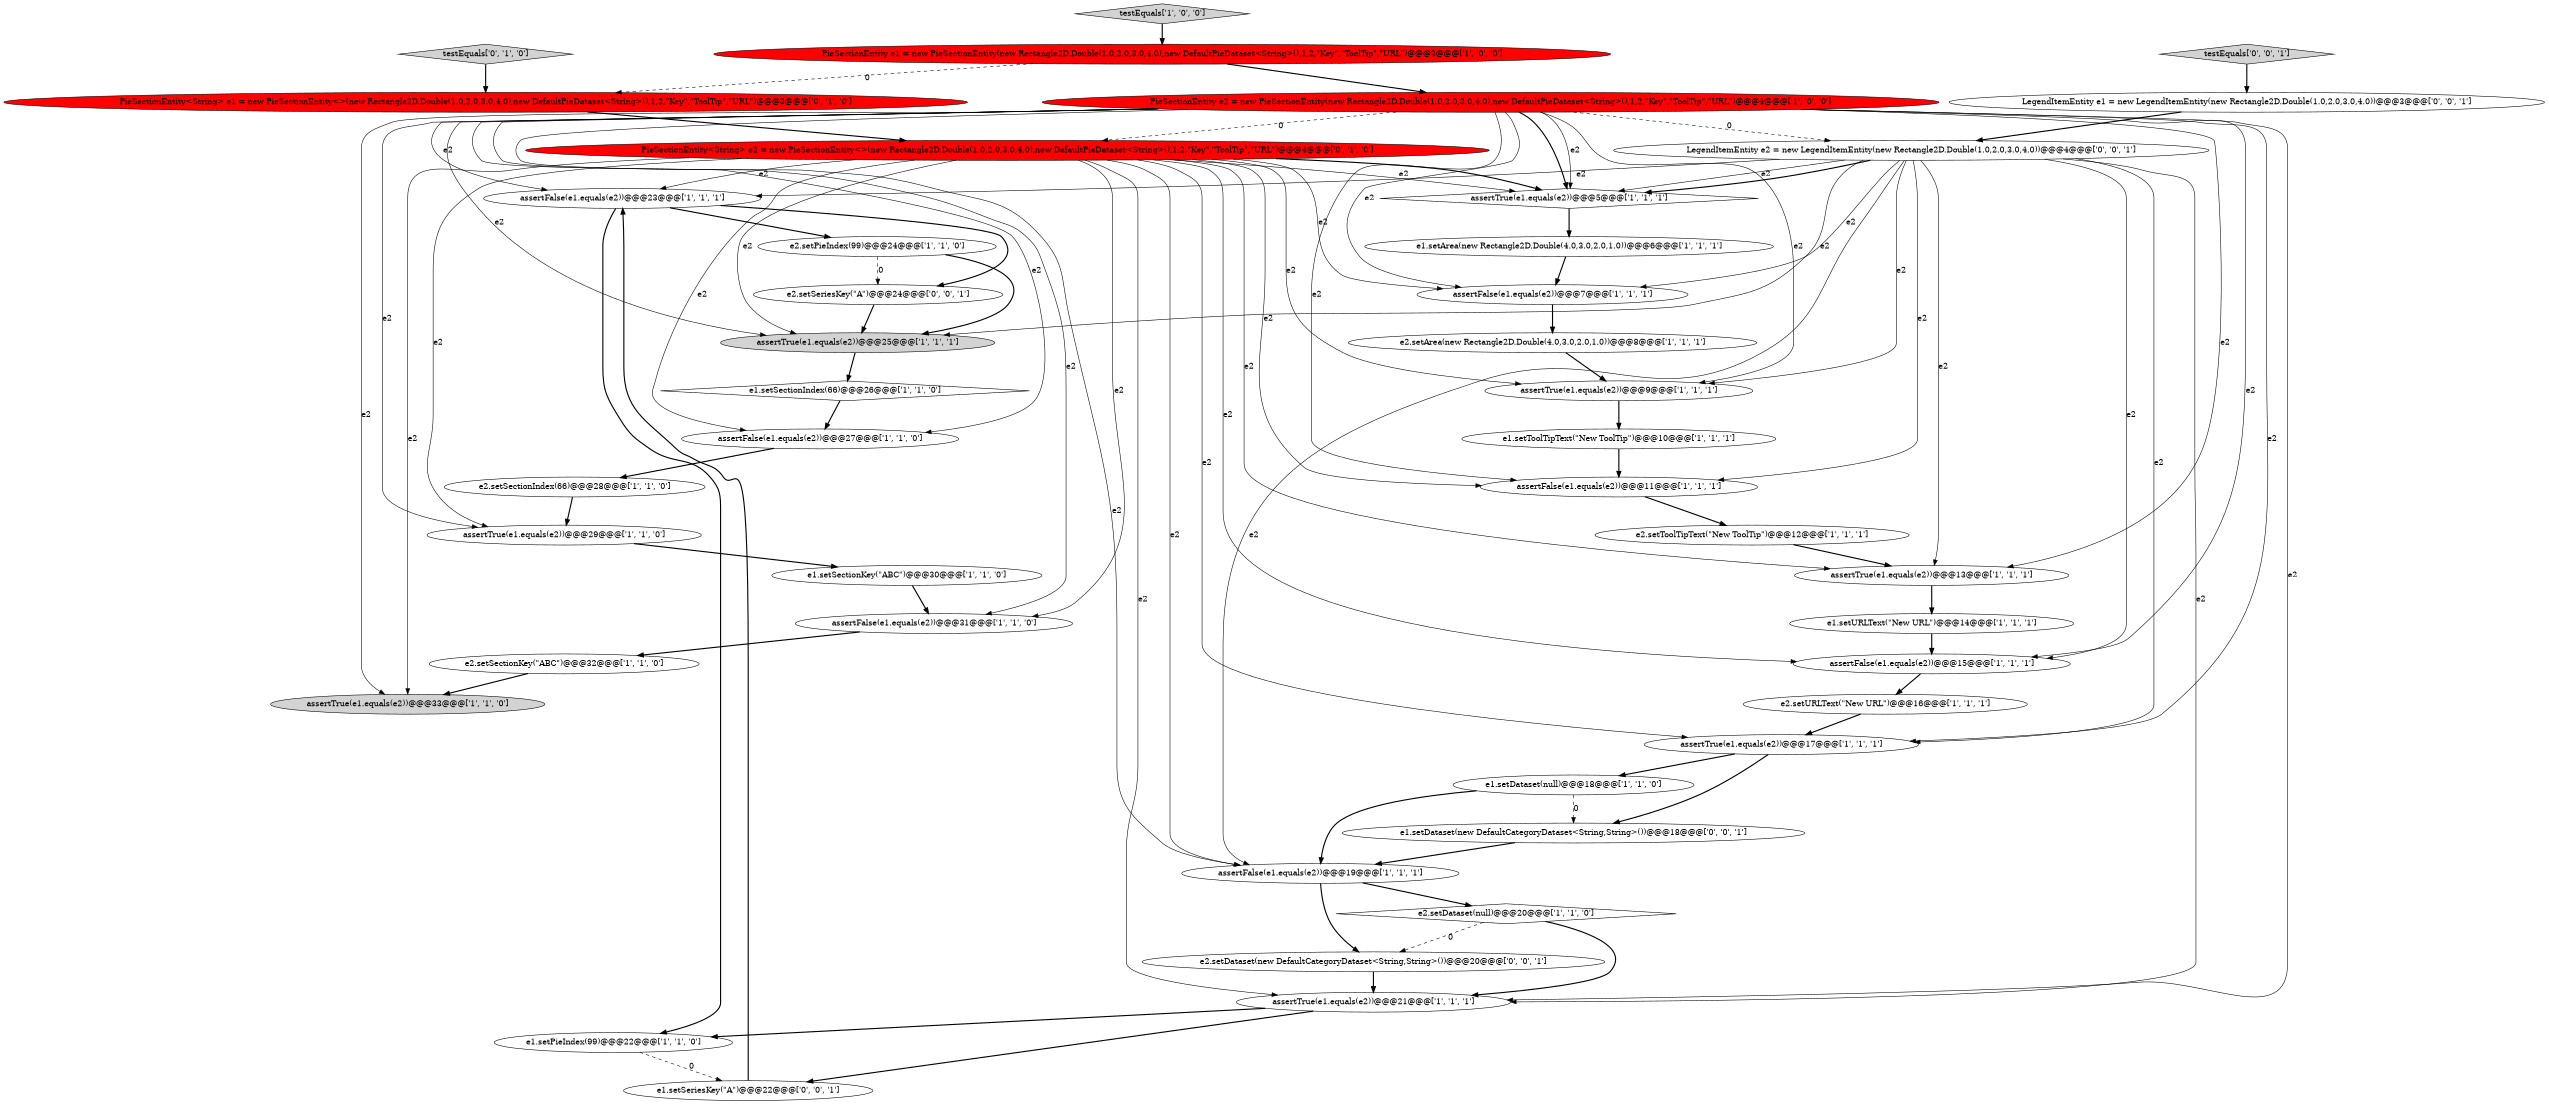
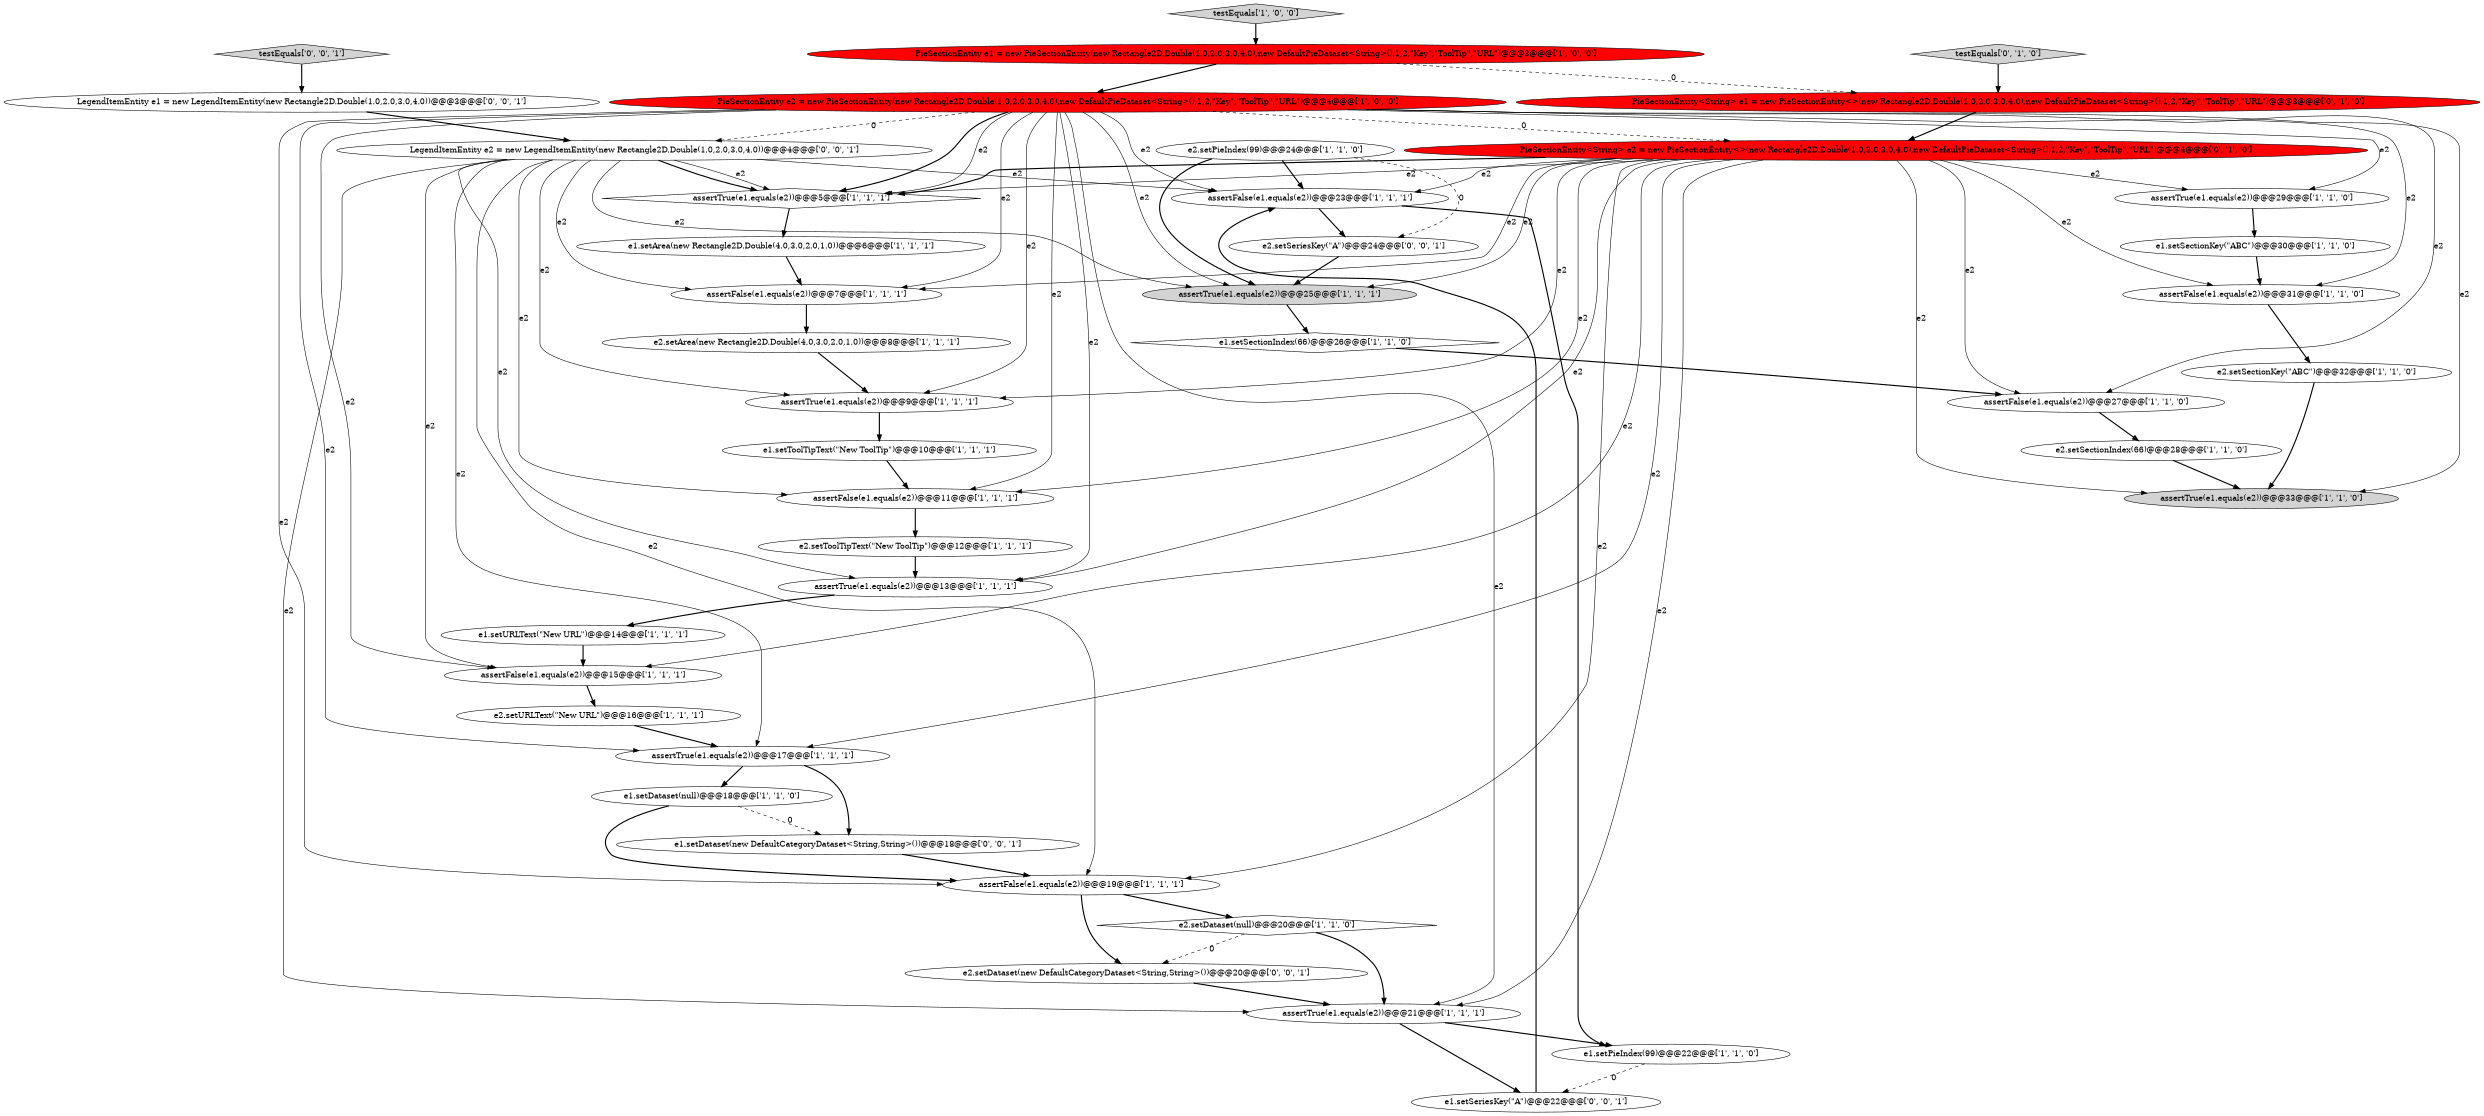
(751, 223) -> (1290, 172)
(570, 508) -> (2204, 473)
